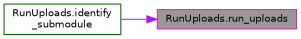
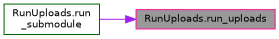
(62, 19) -> (52, 19)
